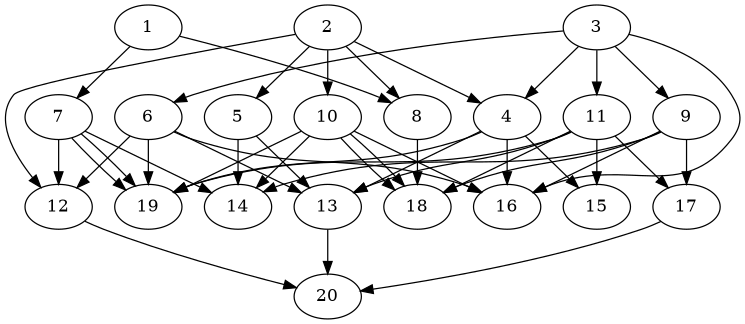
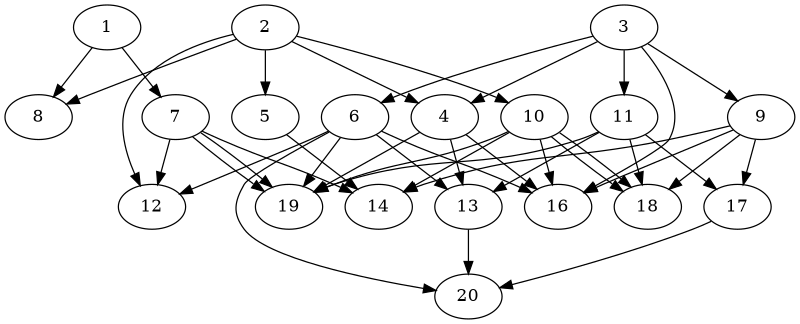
(417, 156) -> none
(278, 157) -> none
(597, 207) -> none
(183, 256) -> (261, 243)
